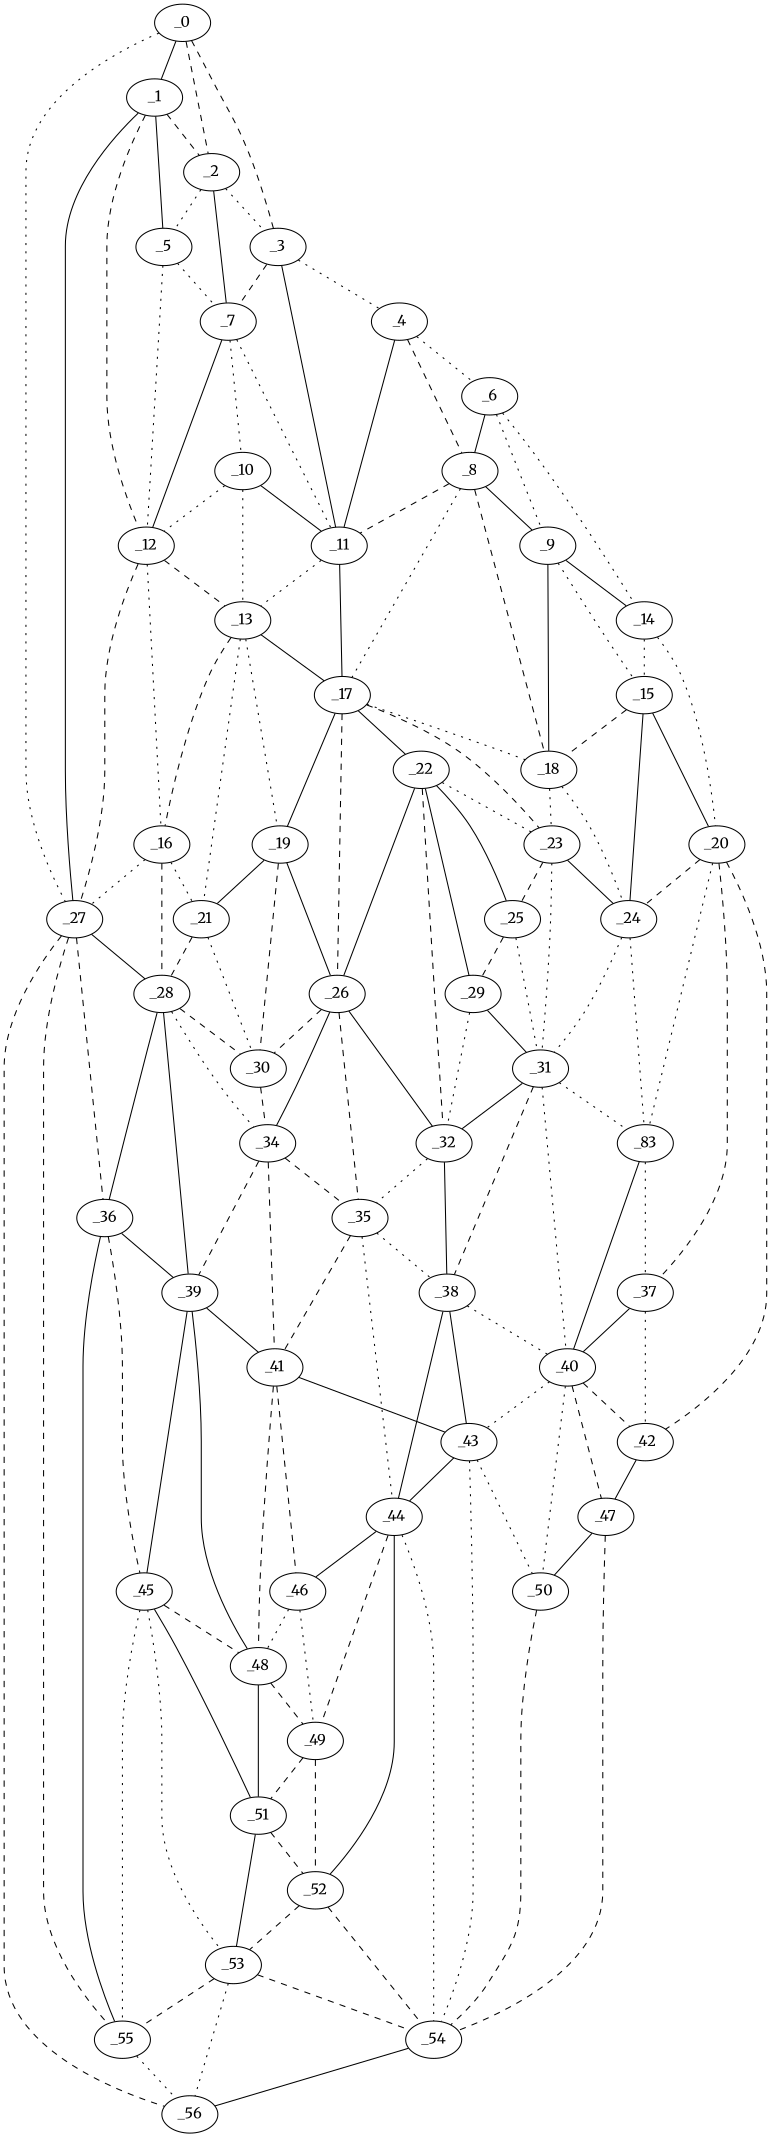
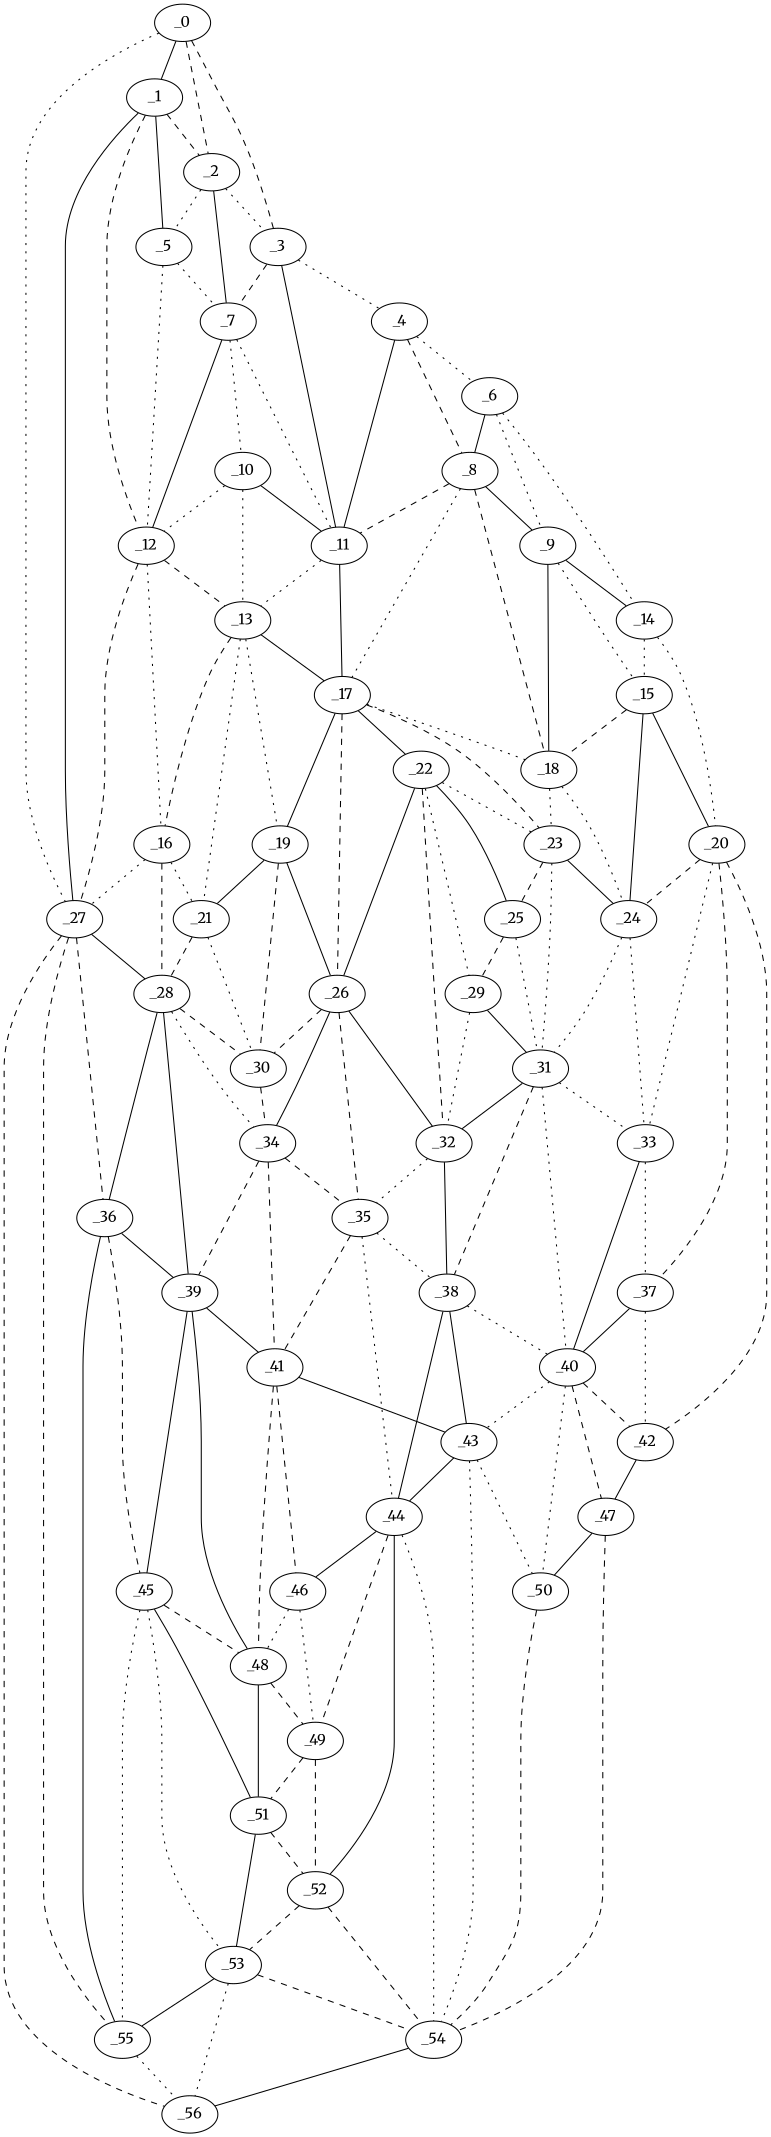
(447, 882) -> (447, 882)
(645, 1143) -> (645, 1143)
(178, 2002) -> (178, 2002)
